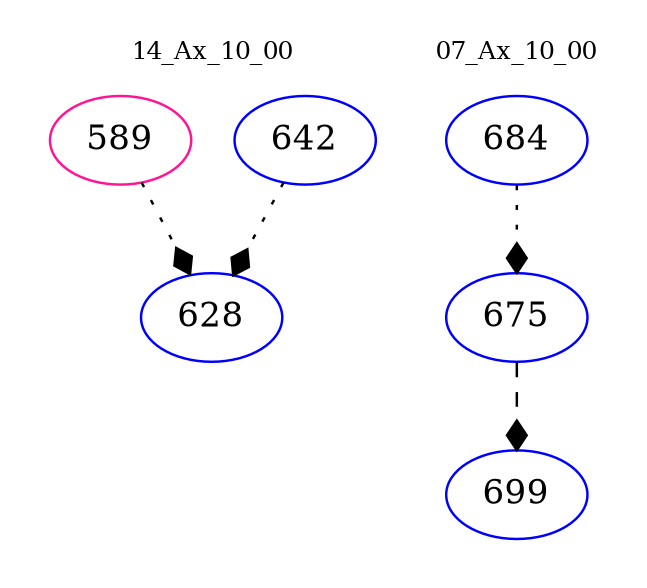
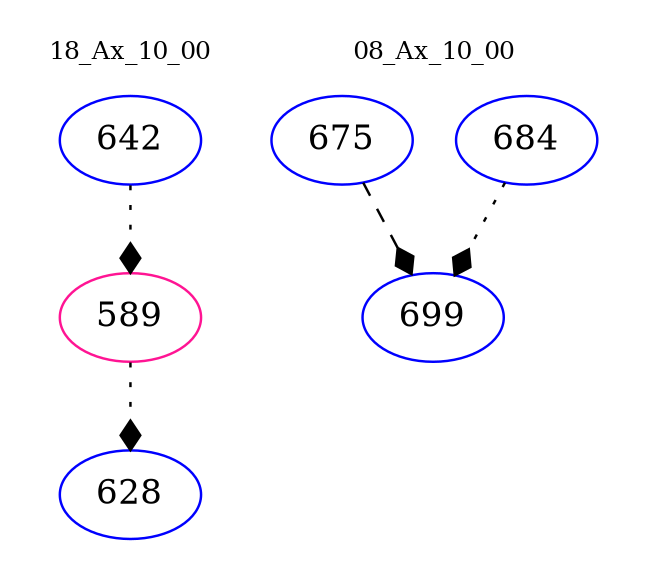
(213, 53) -> (130, 53)
(517, 53) -> (434, 53)
(517, 214) -> (487, 216)
(266, 216) -> (130, 214)
